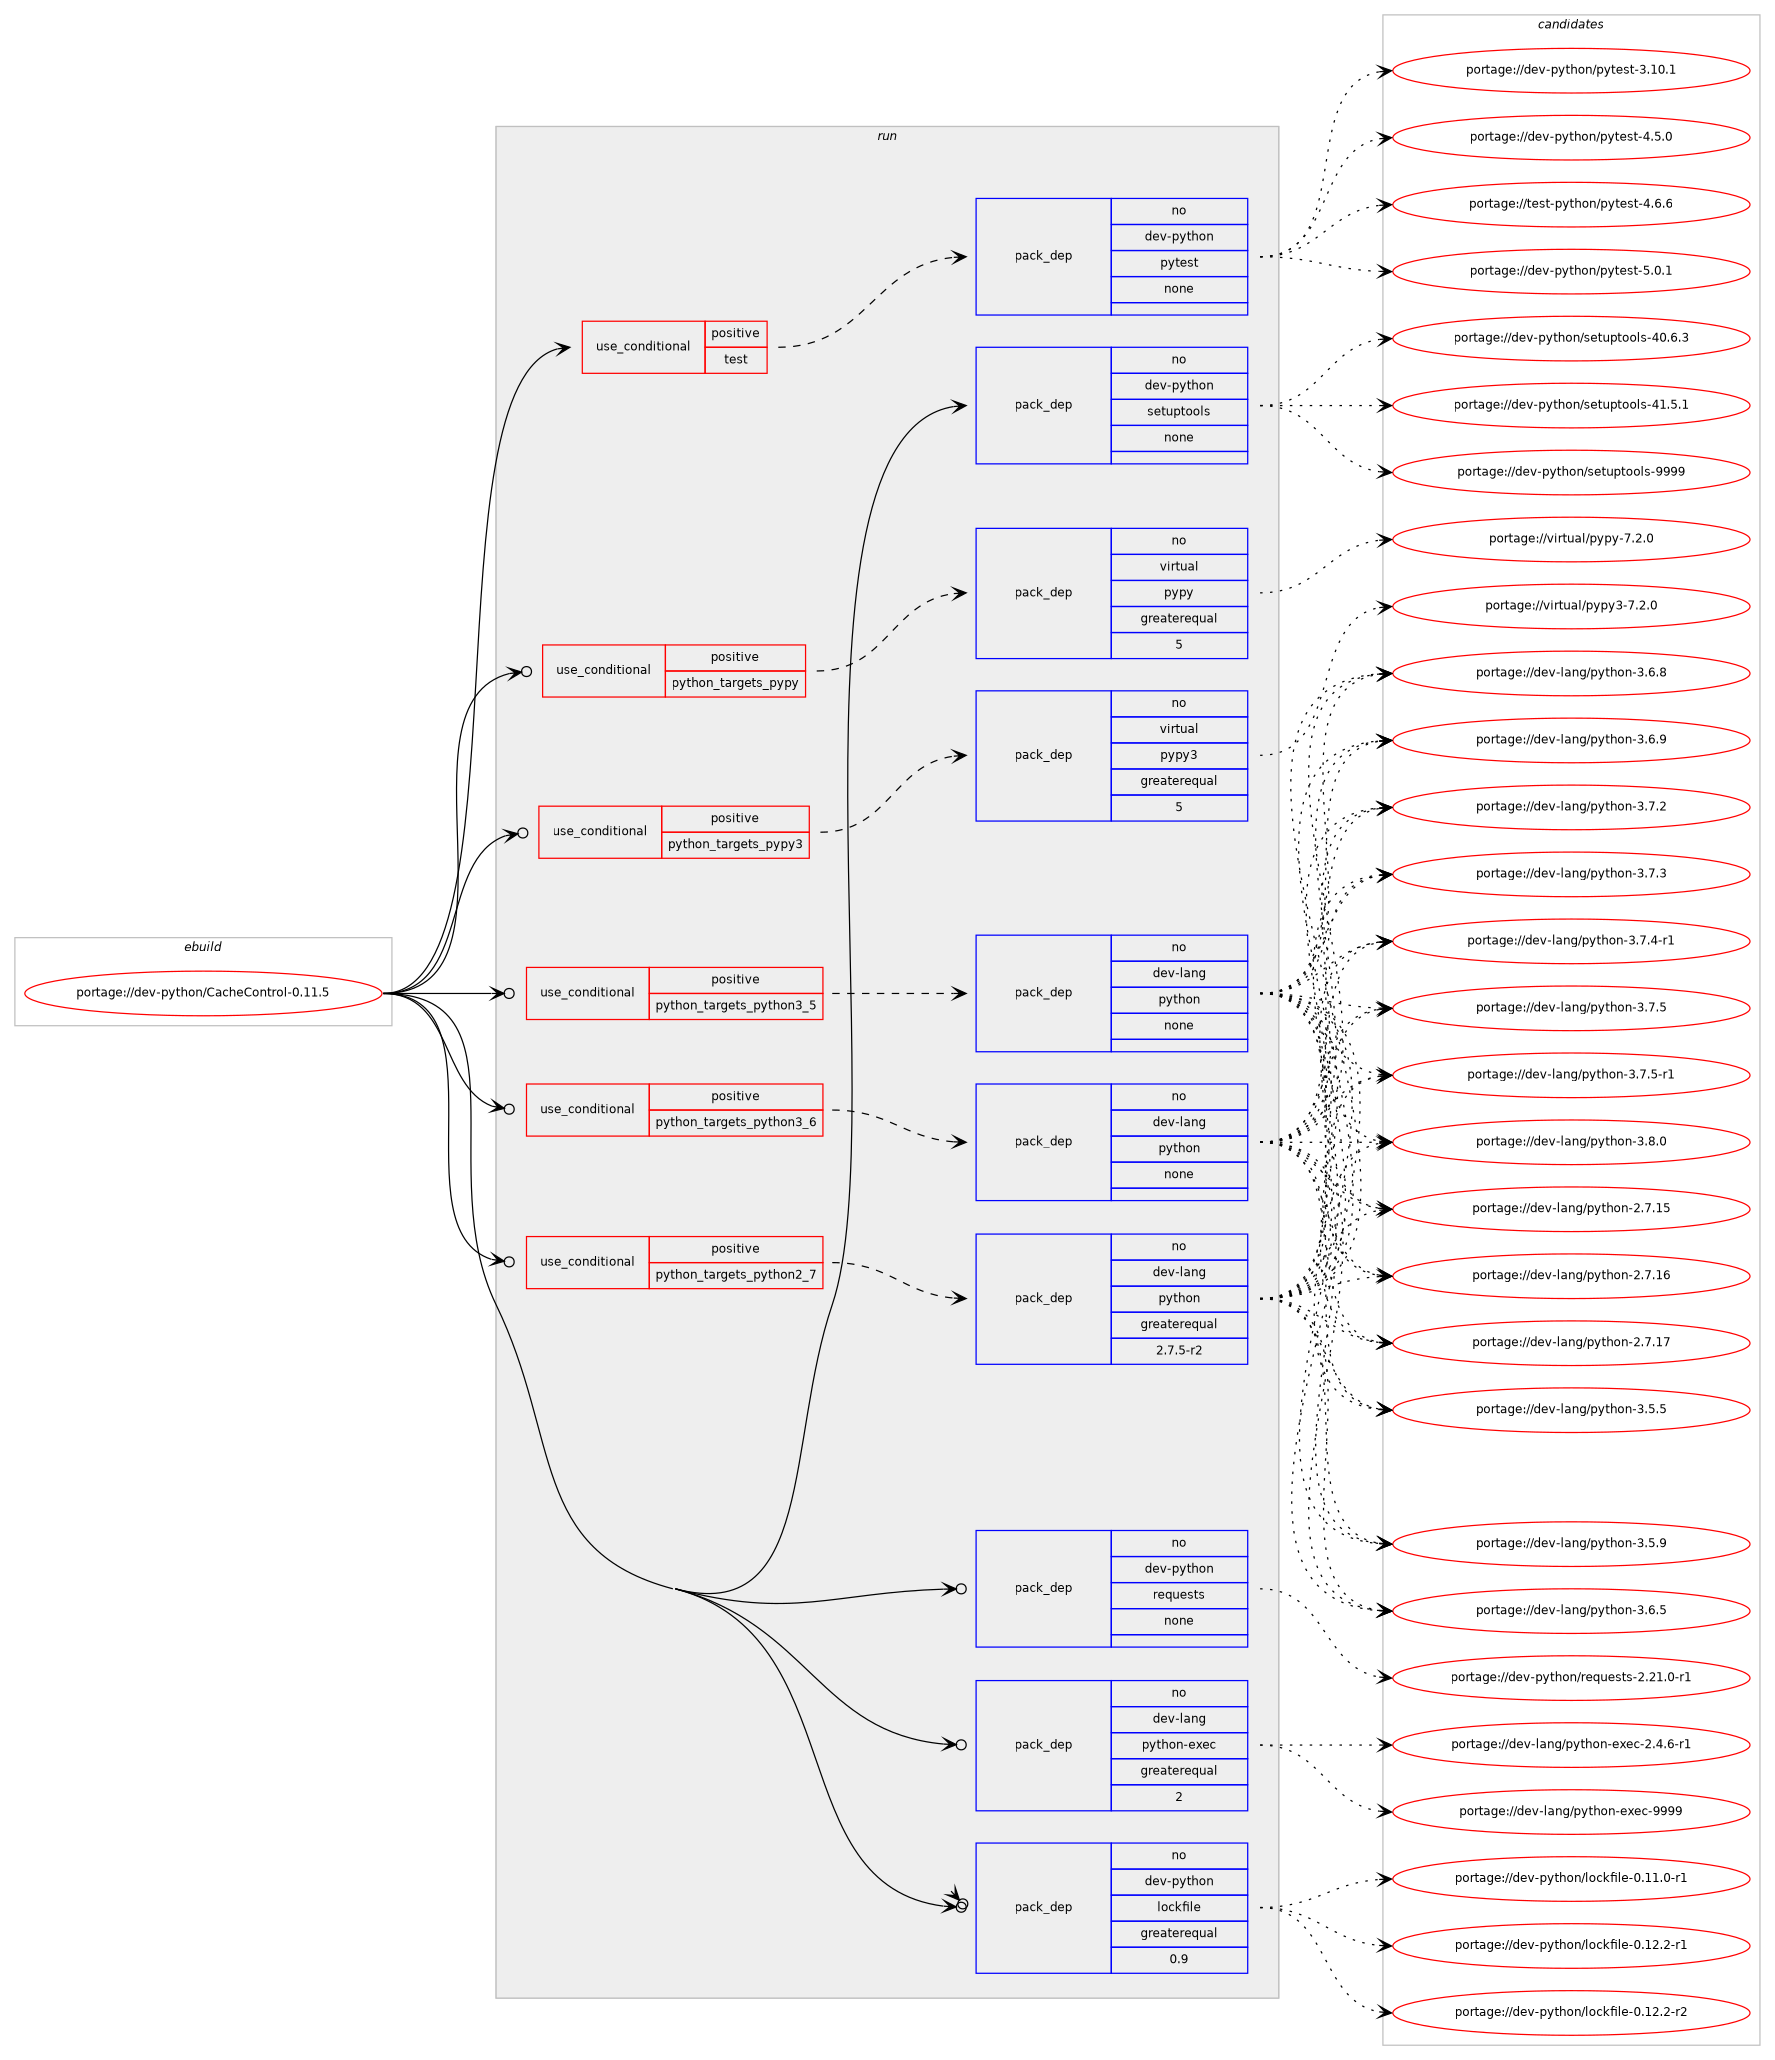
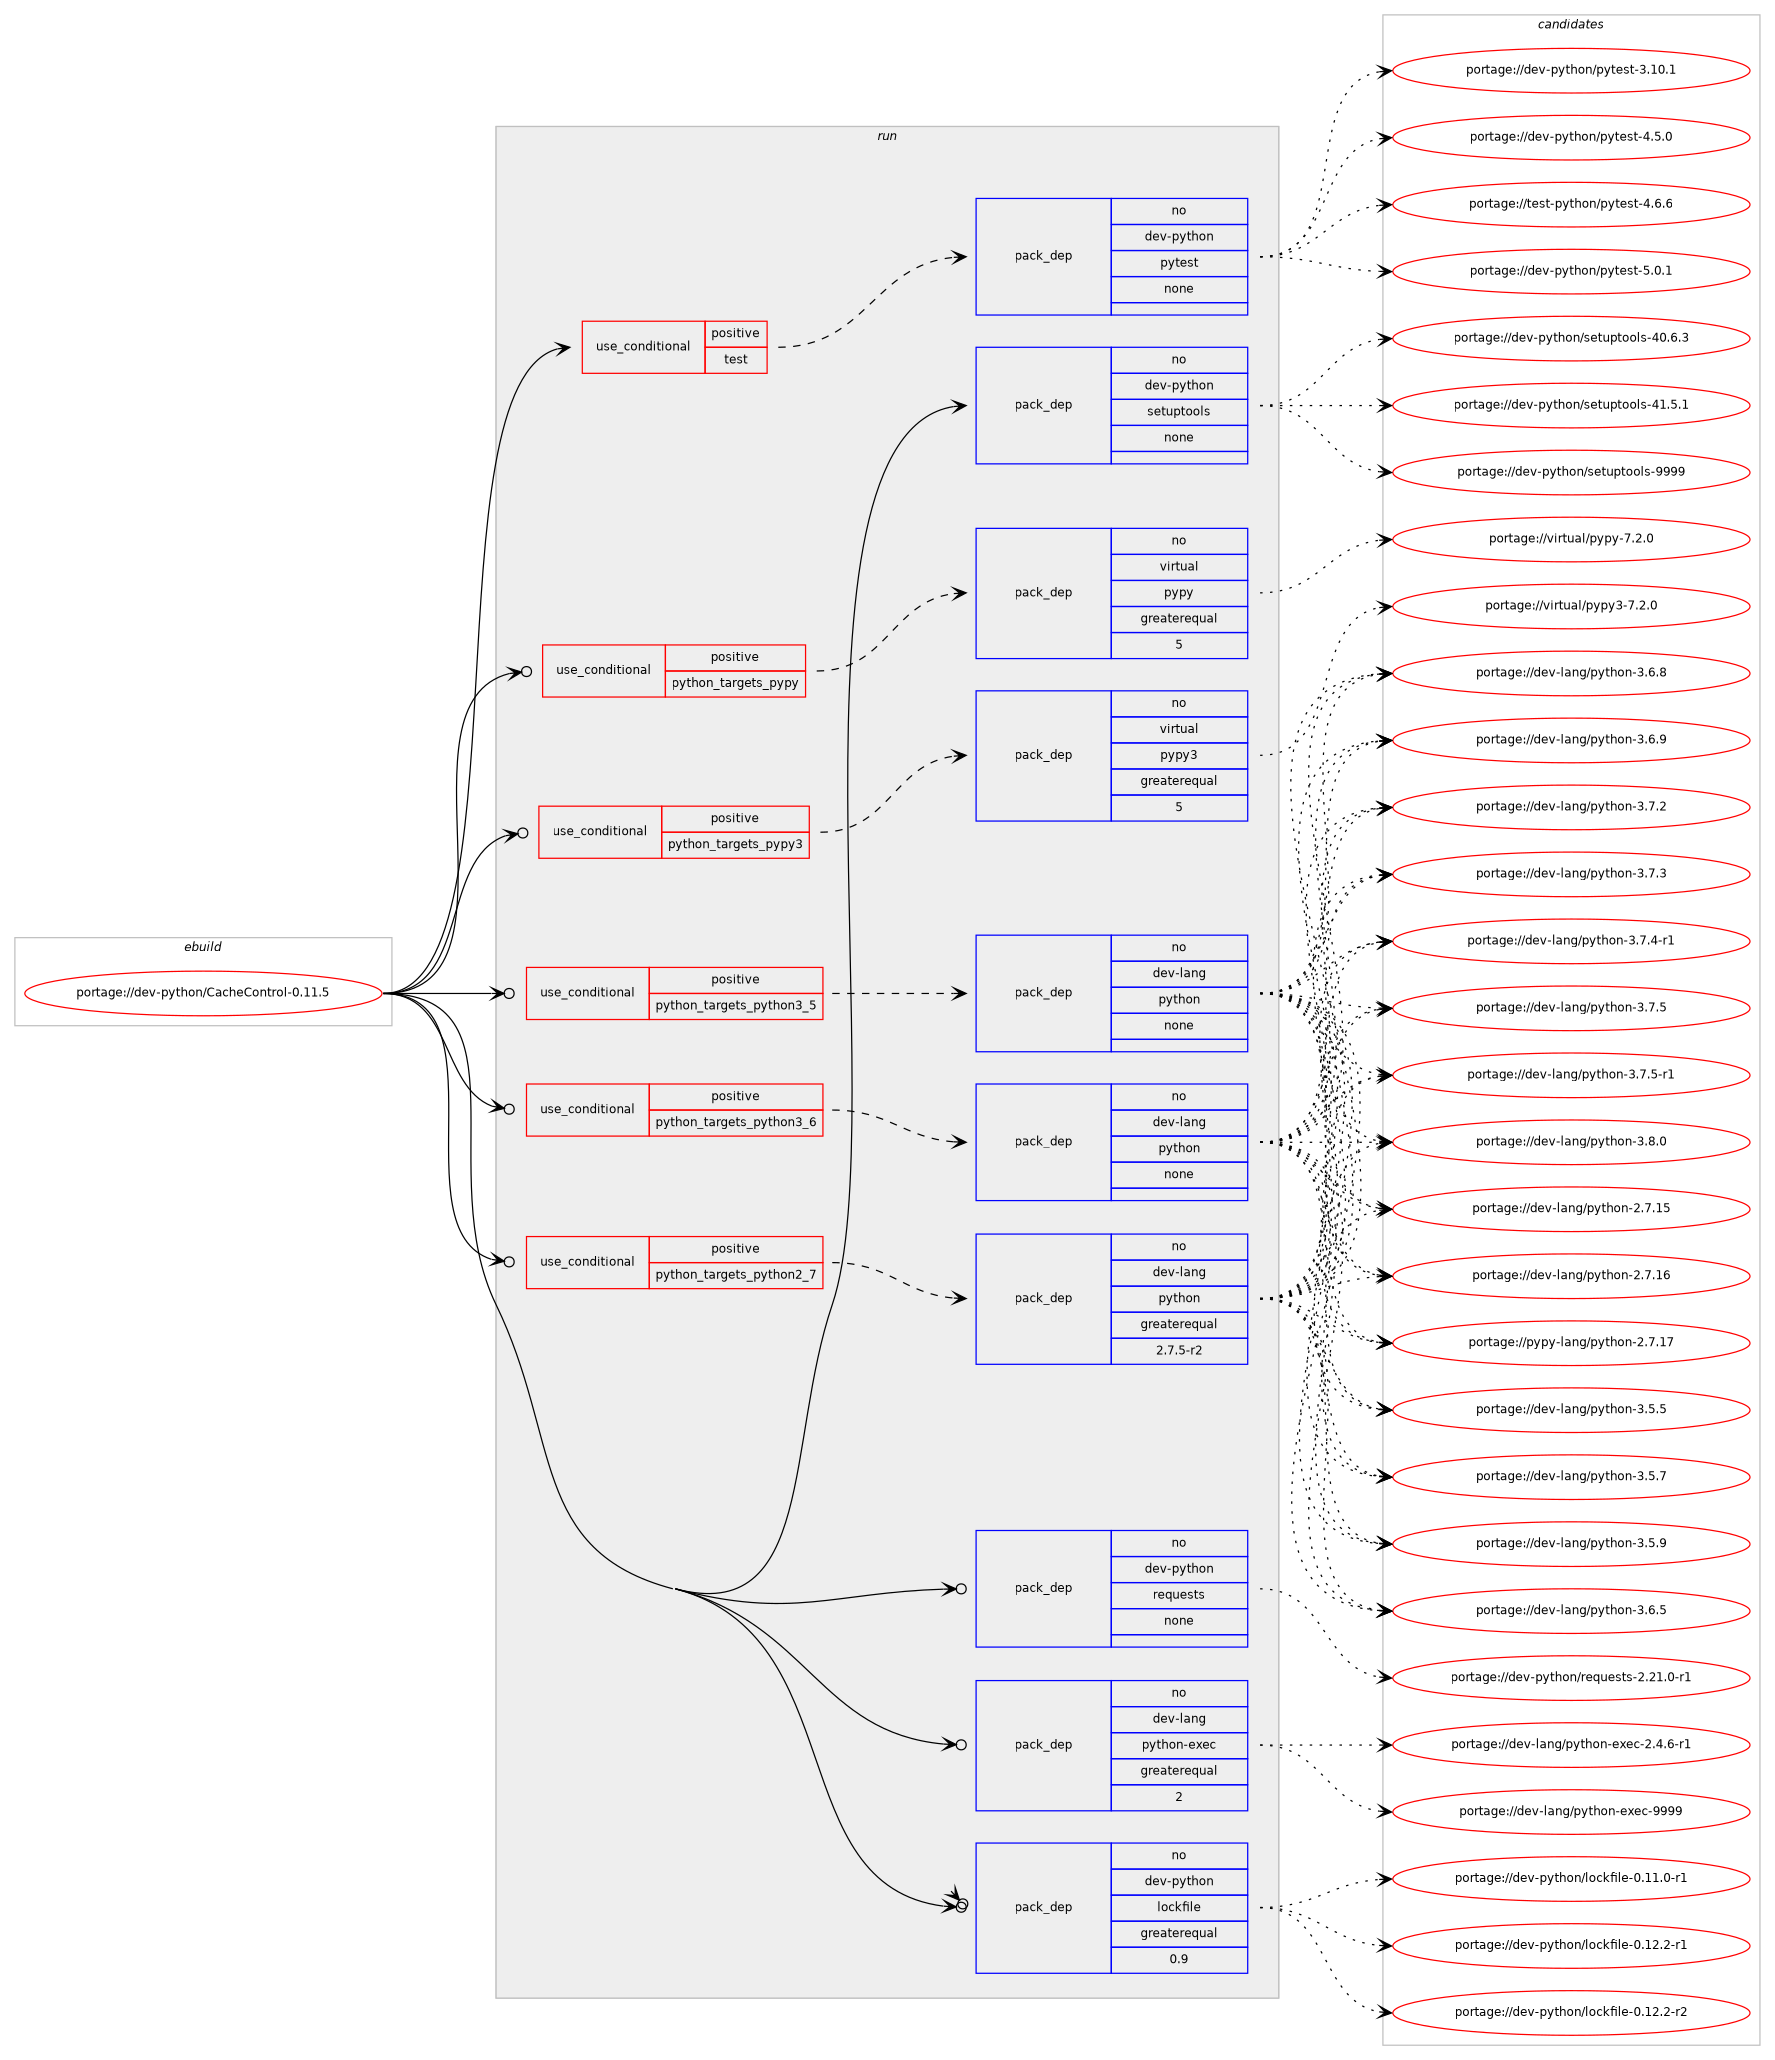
(1571, 1343) -> (1571, 1343)
none -> (1571, 1477)
